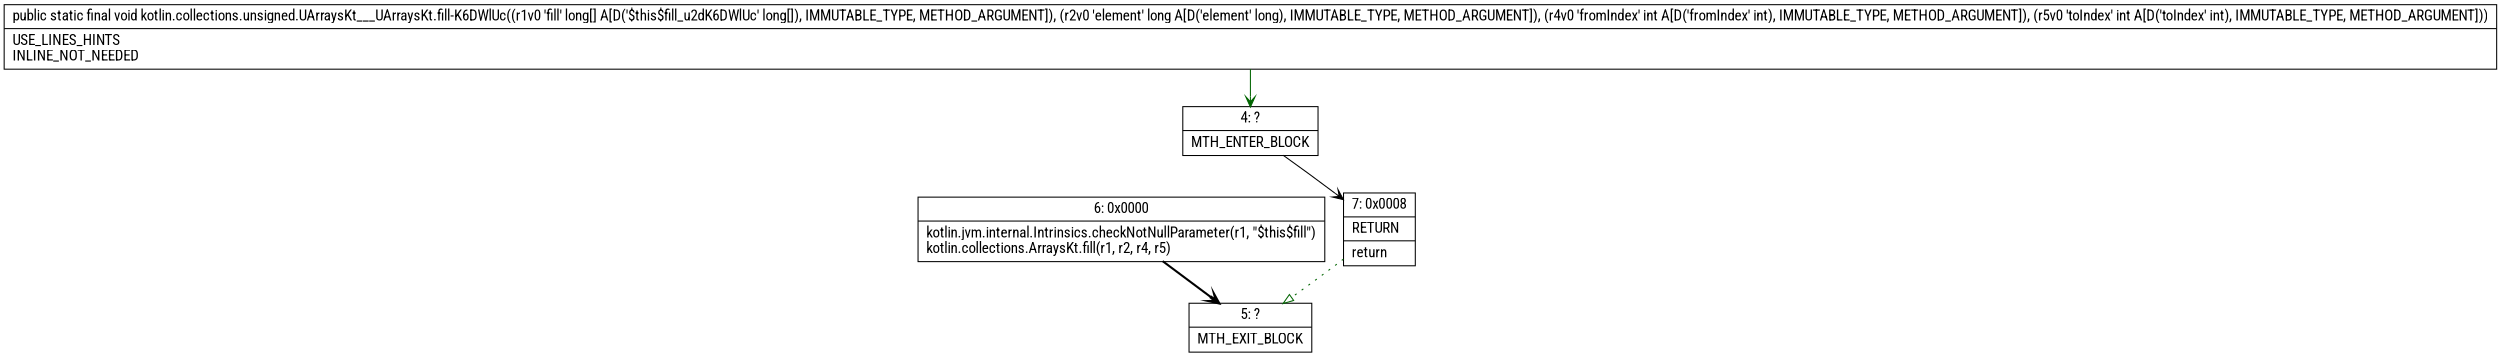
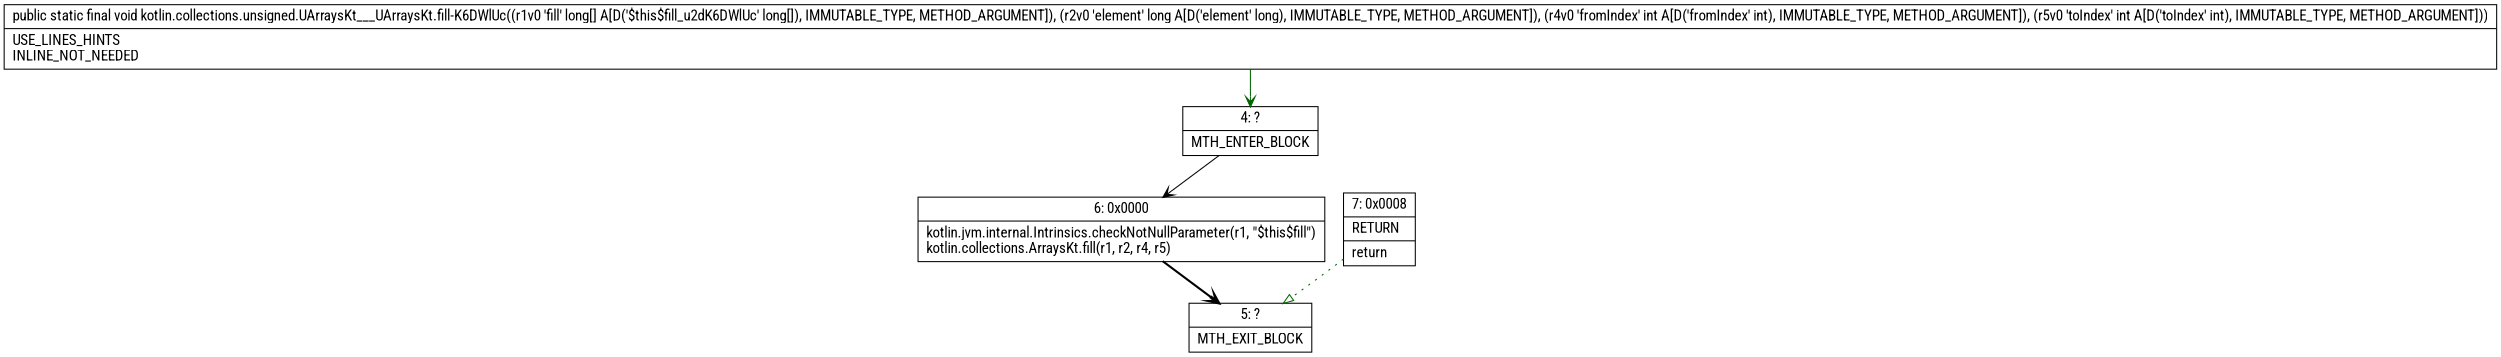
(1309, 174) -> (1195, 173)
